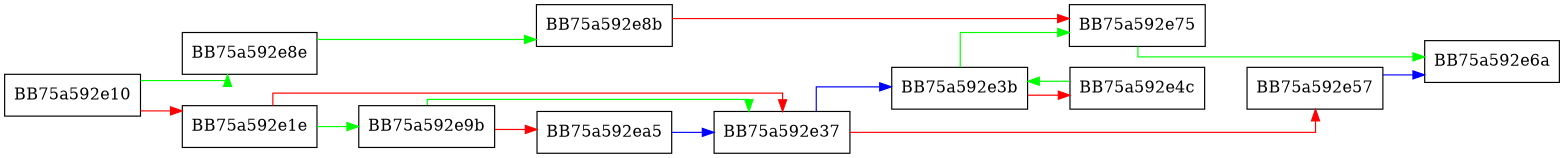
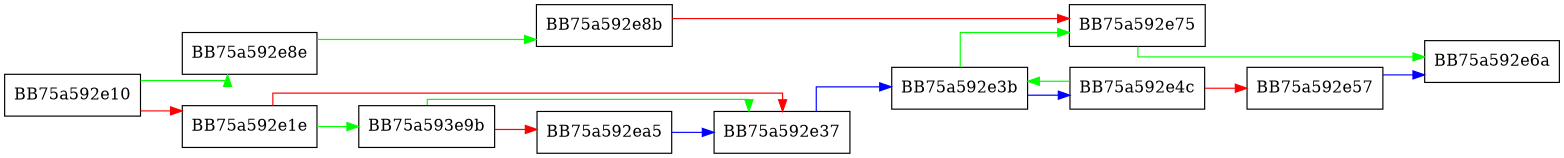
(1043, 95) -> (1043, 95)
(427, 127) -> (427, 127)
(1089, 132) -> (1220, 88)
